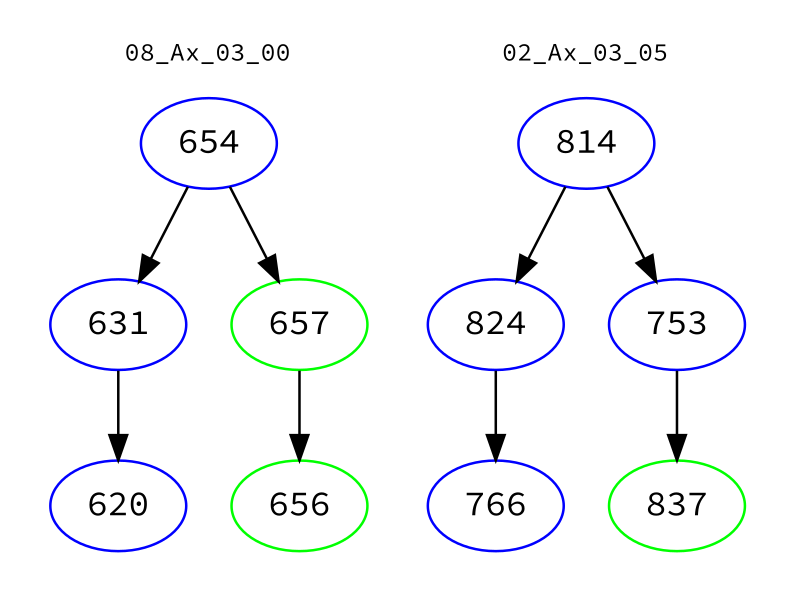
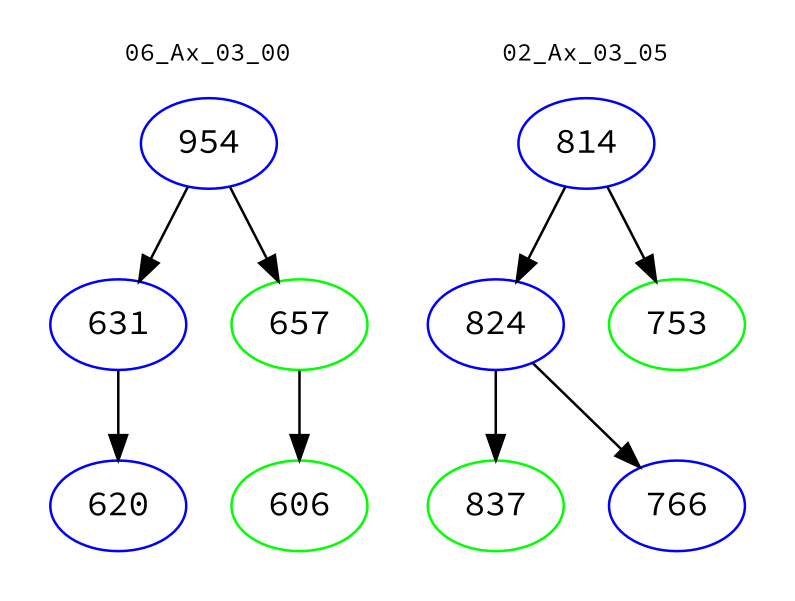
(209, 54) -> (209, 54)
(209, 143) -> (209, 143)
(677, 325) -> (677, 325)
(677, 403) -> (496, 403)
(299, 506) -> (299, 506)
